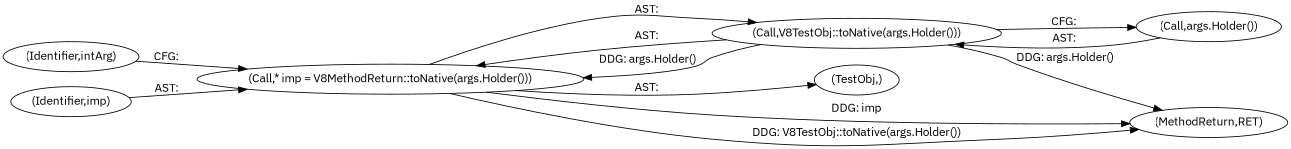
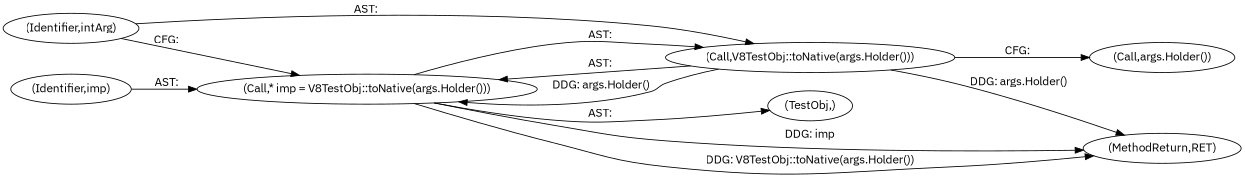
(1062, 48) -> (441, 16)
(390, 79) -> (367, 89)
